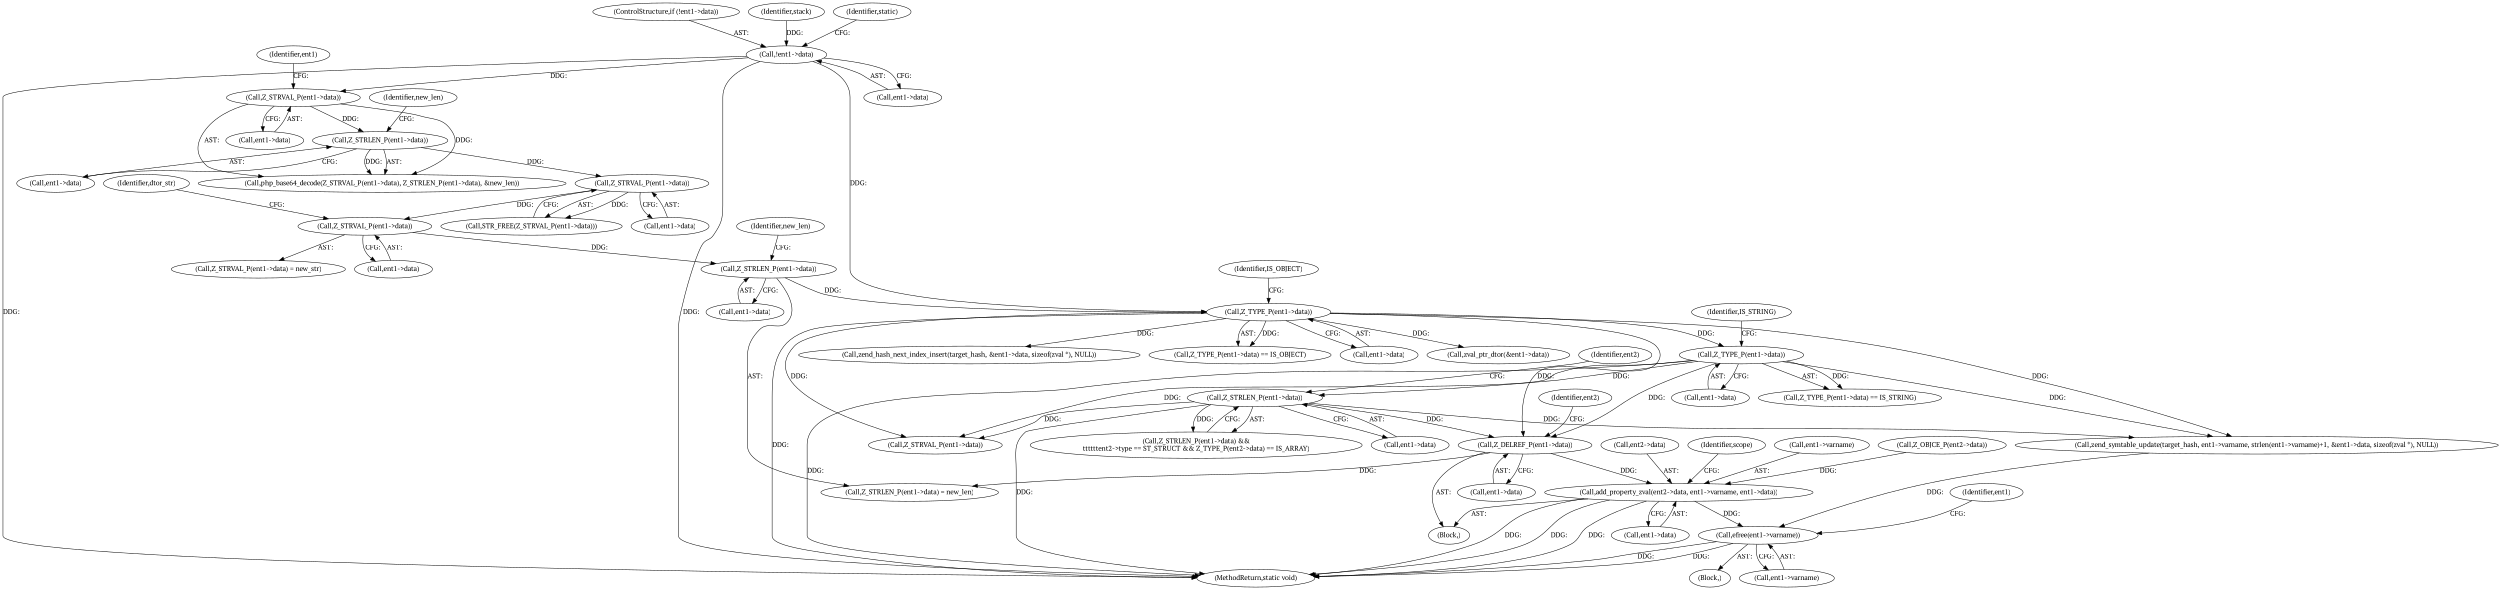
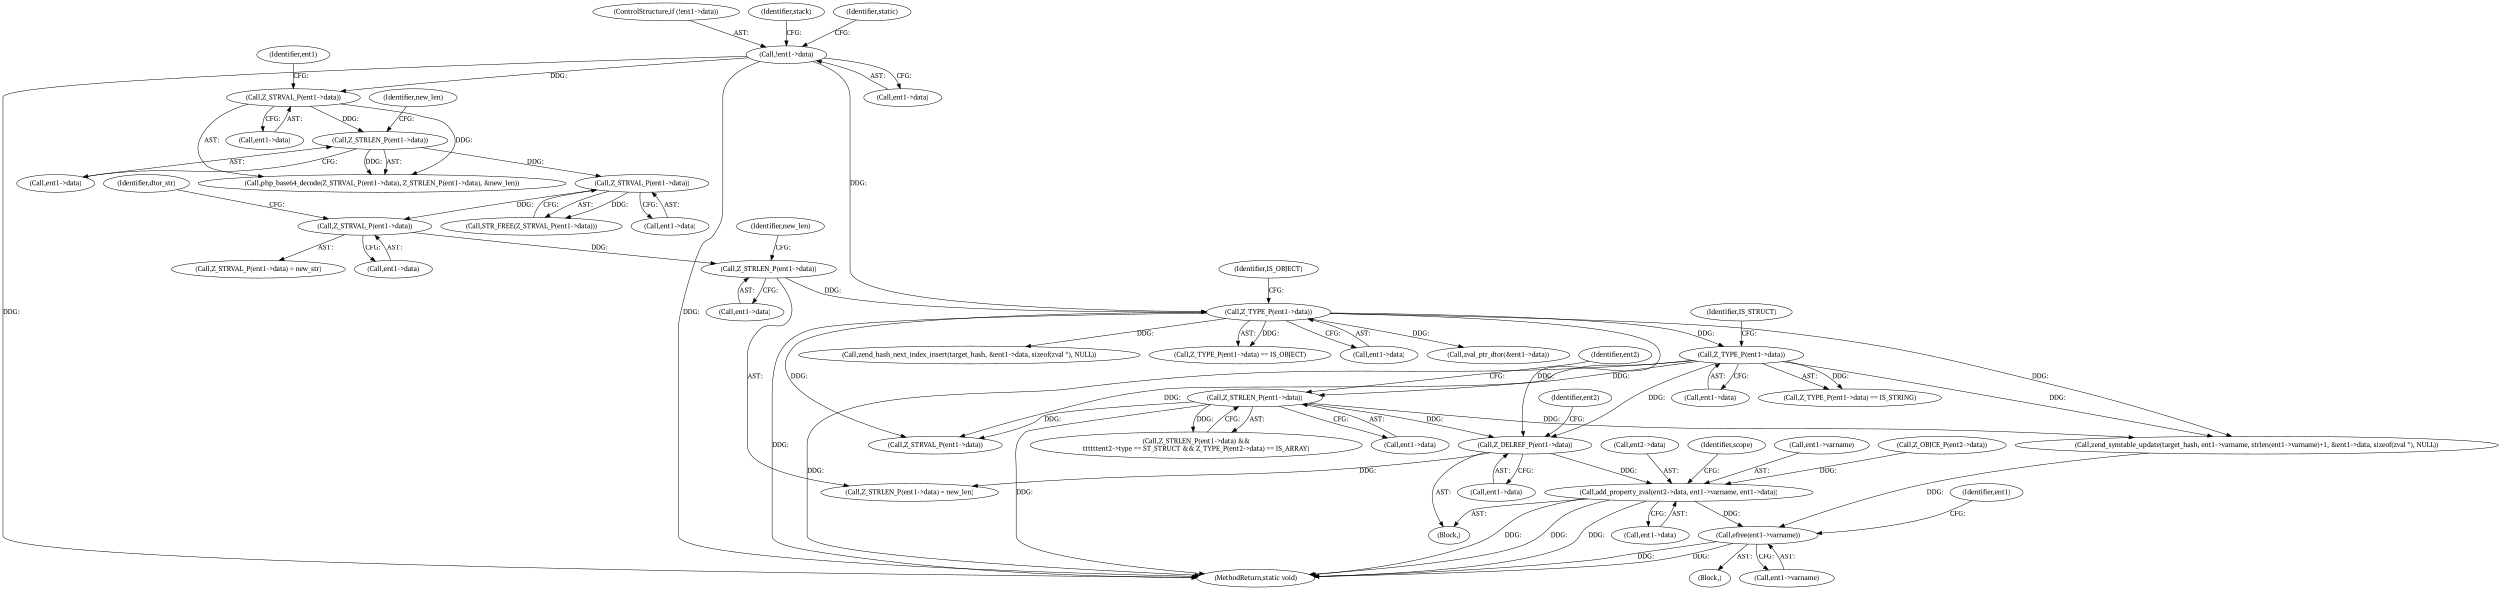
(796, 33) -> (795, 33)
(1741, 312) -> (1741, 312)
